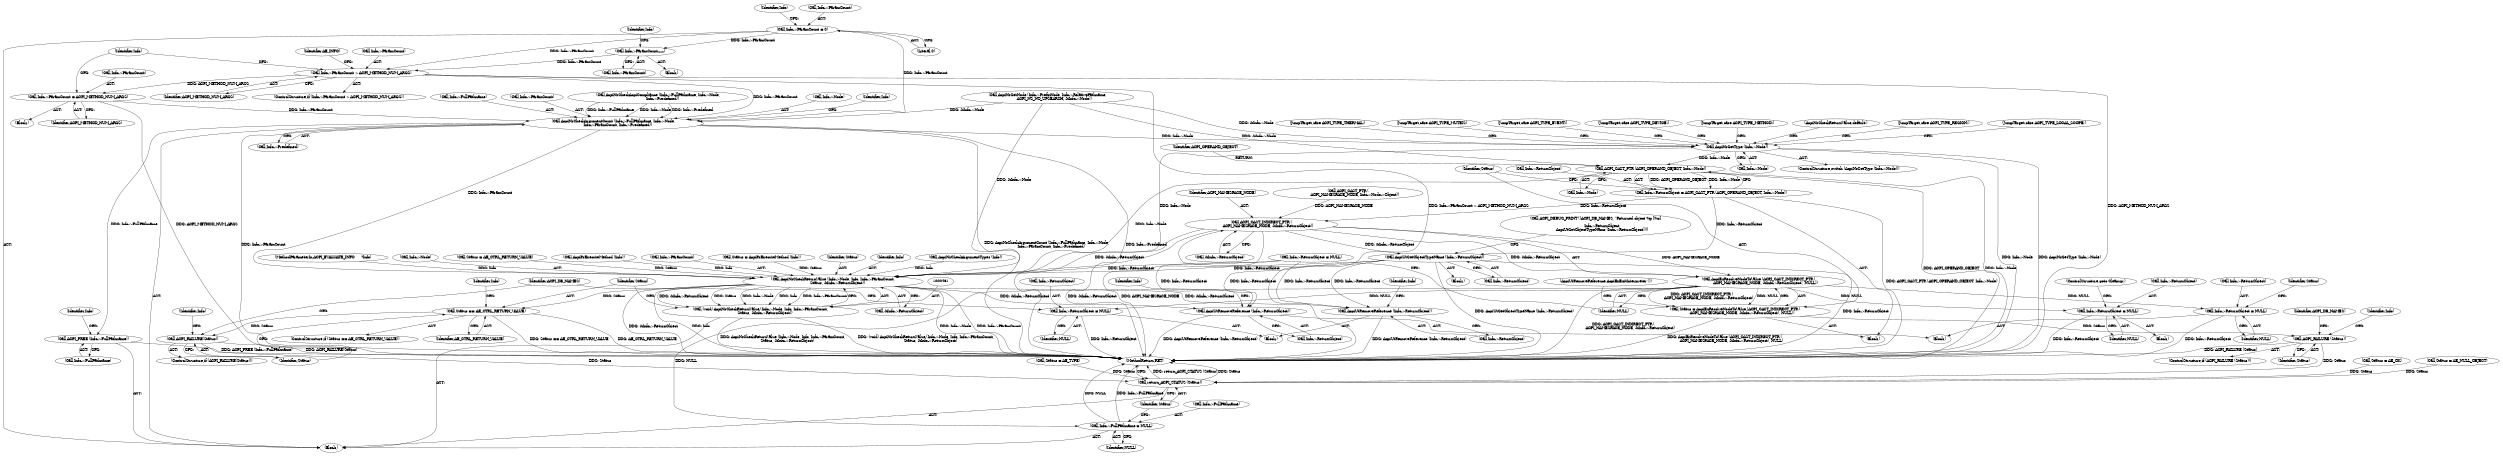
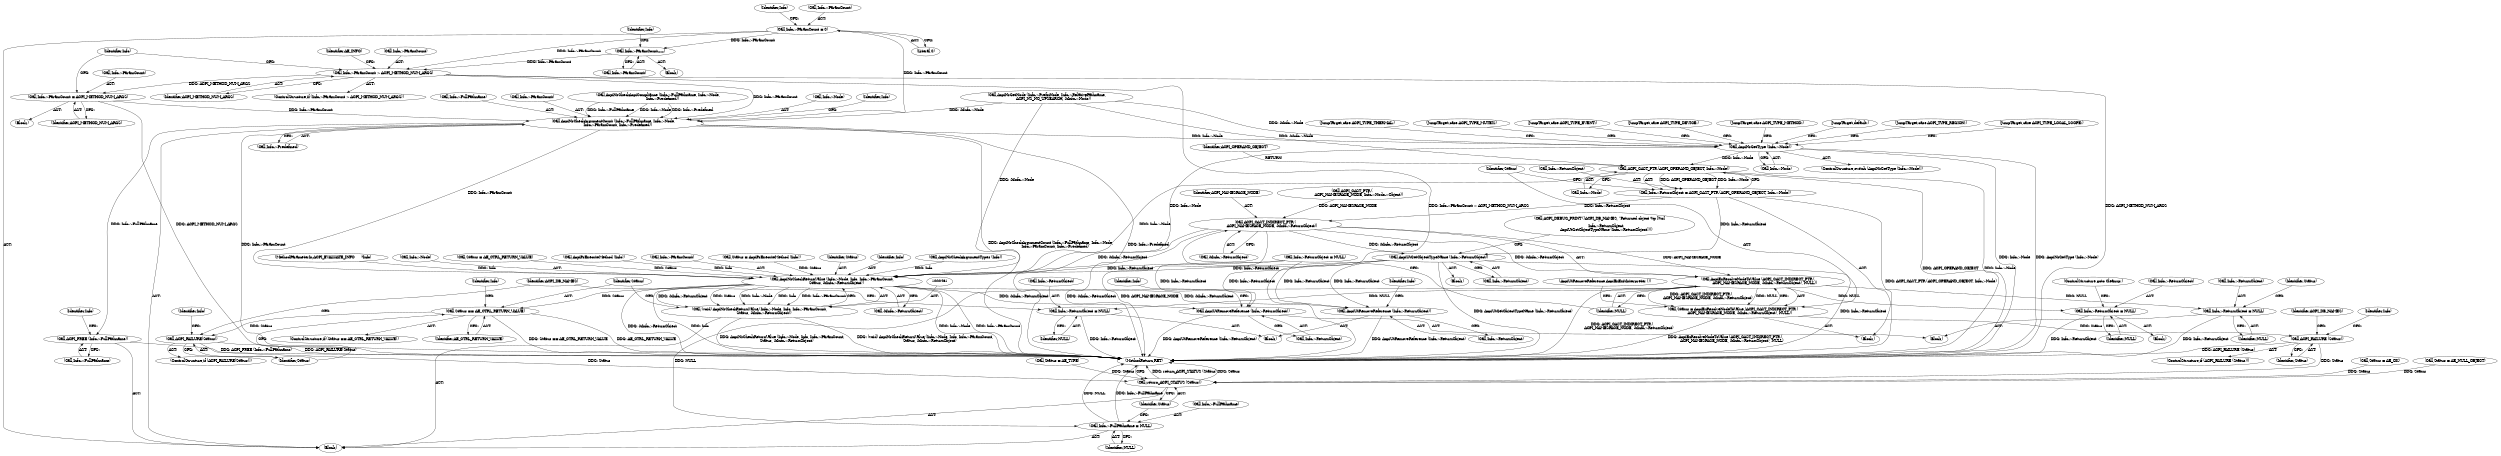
(1836, 123) -> (1850, 123)
